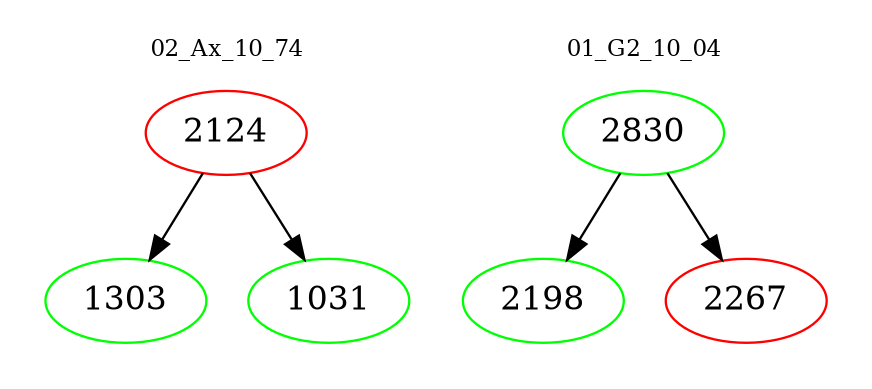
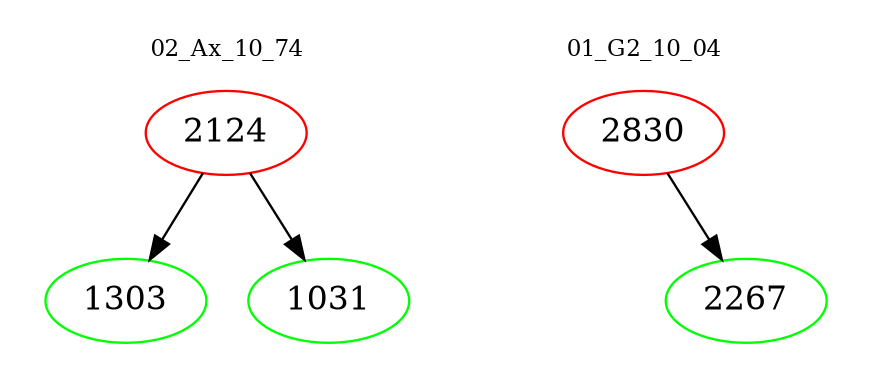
(644, 133) -> (644, 133)
(543, 301) -> none
(746, 301) -> (746, 301)
